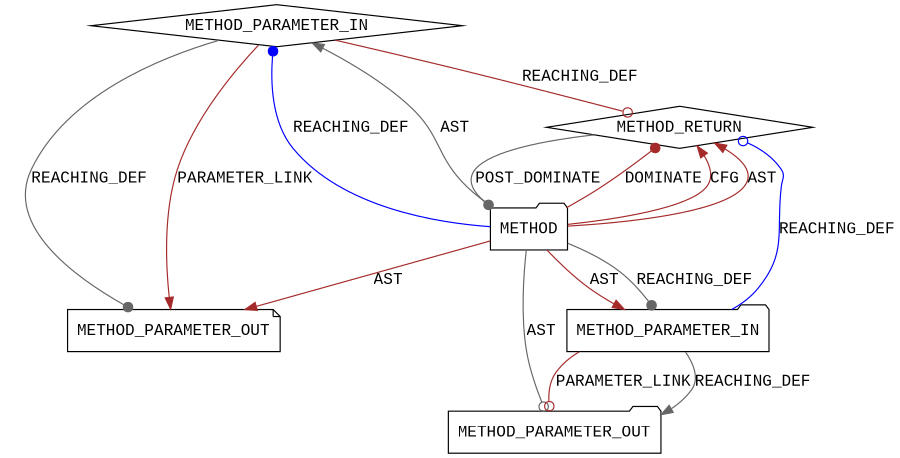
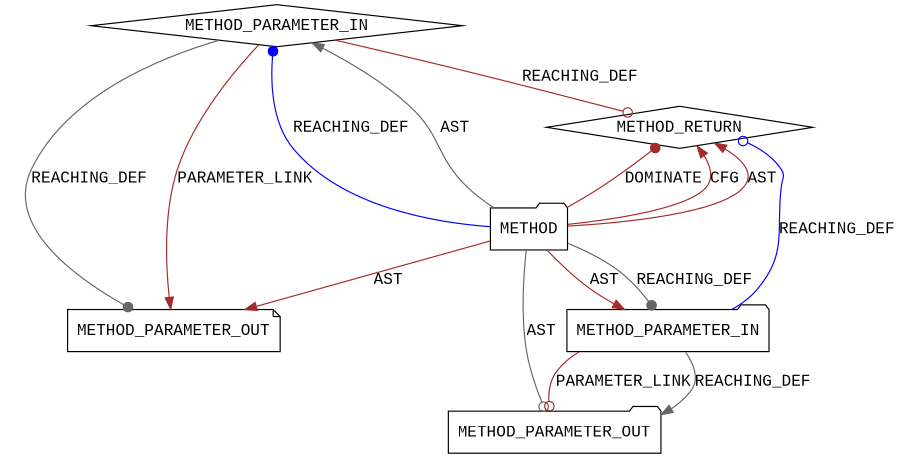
(514, 150) -> none
